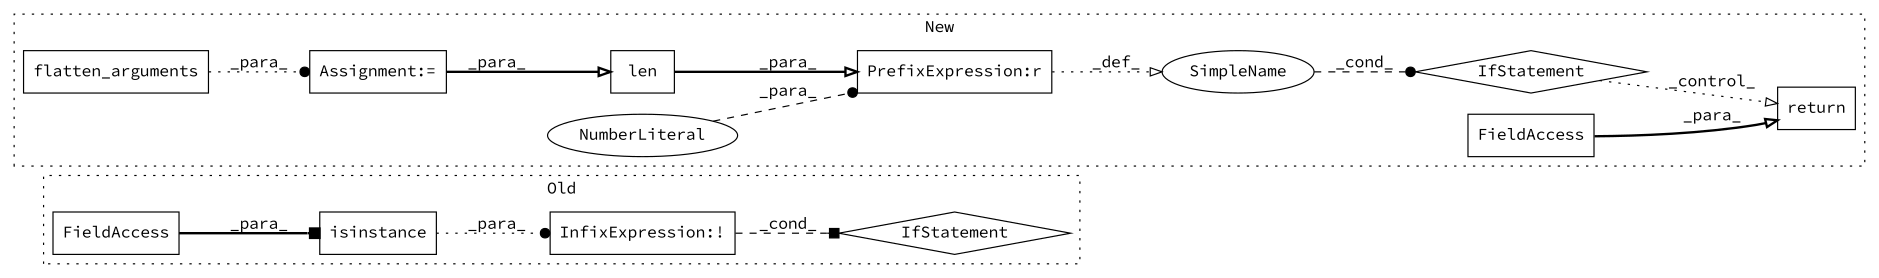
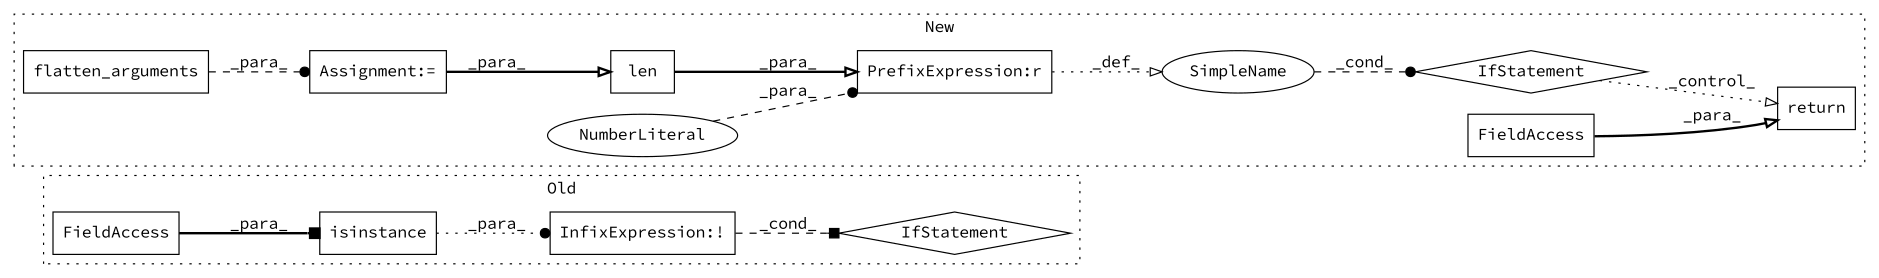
(254, 72) -> (254, 72)
